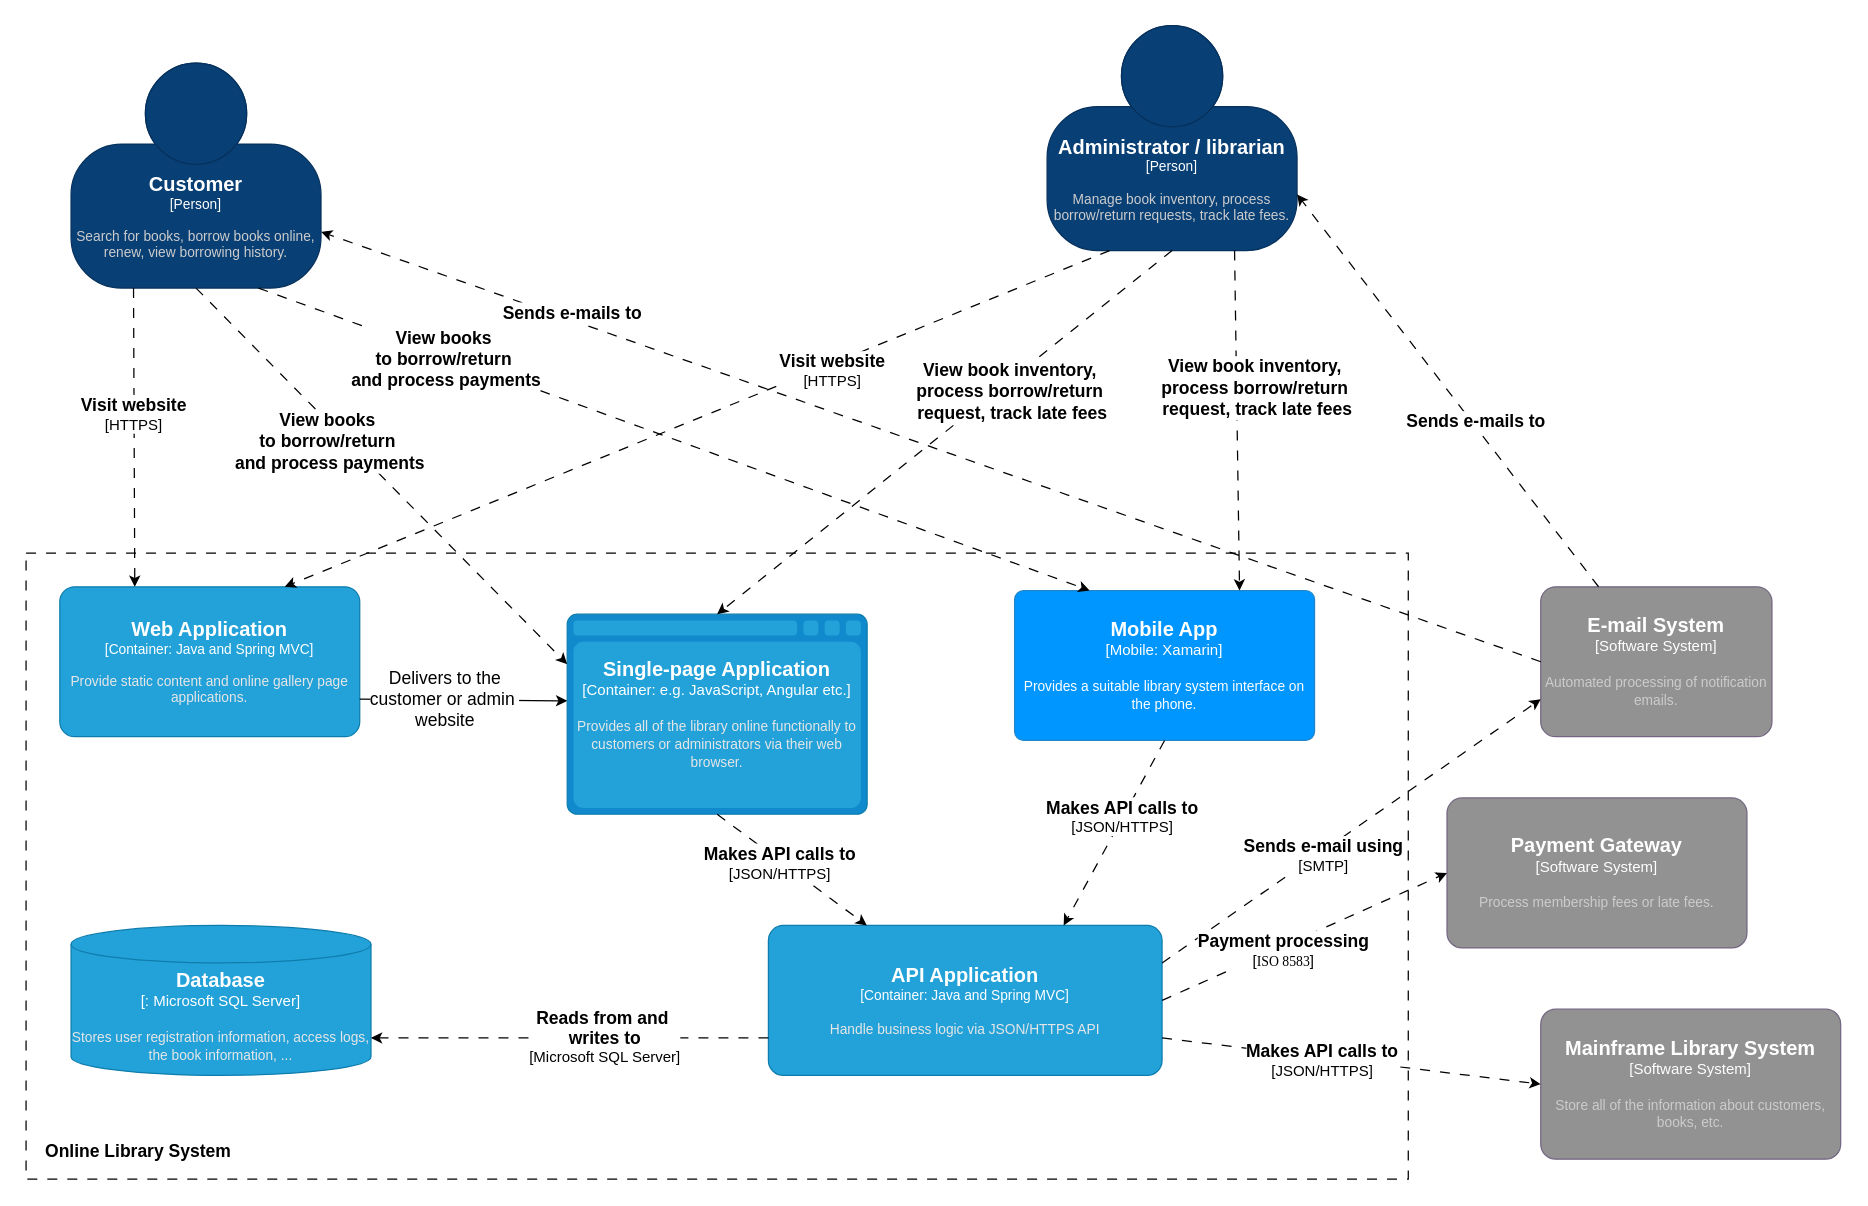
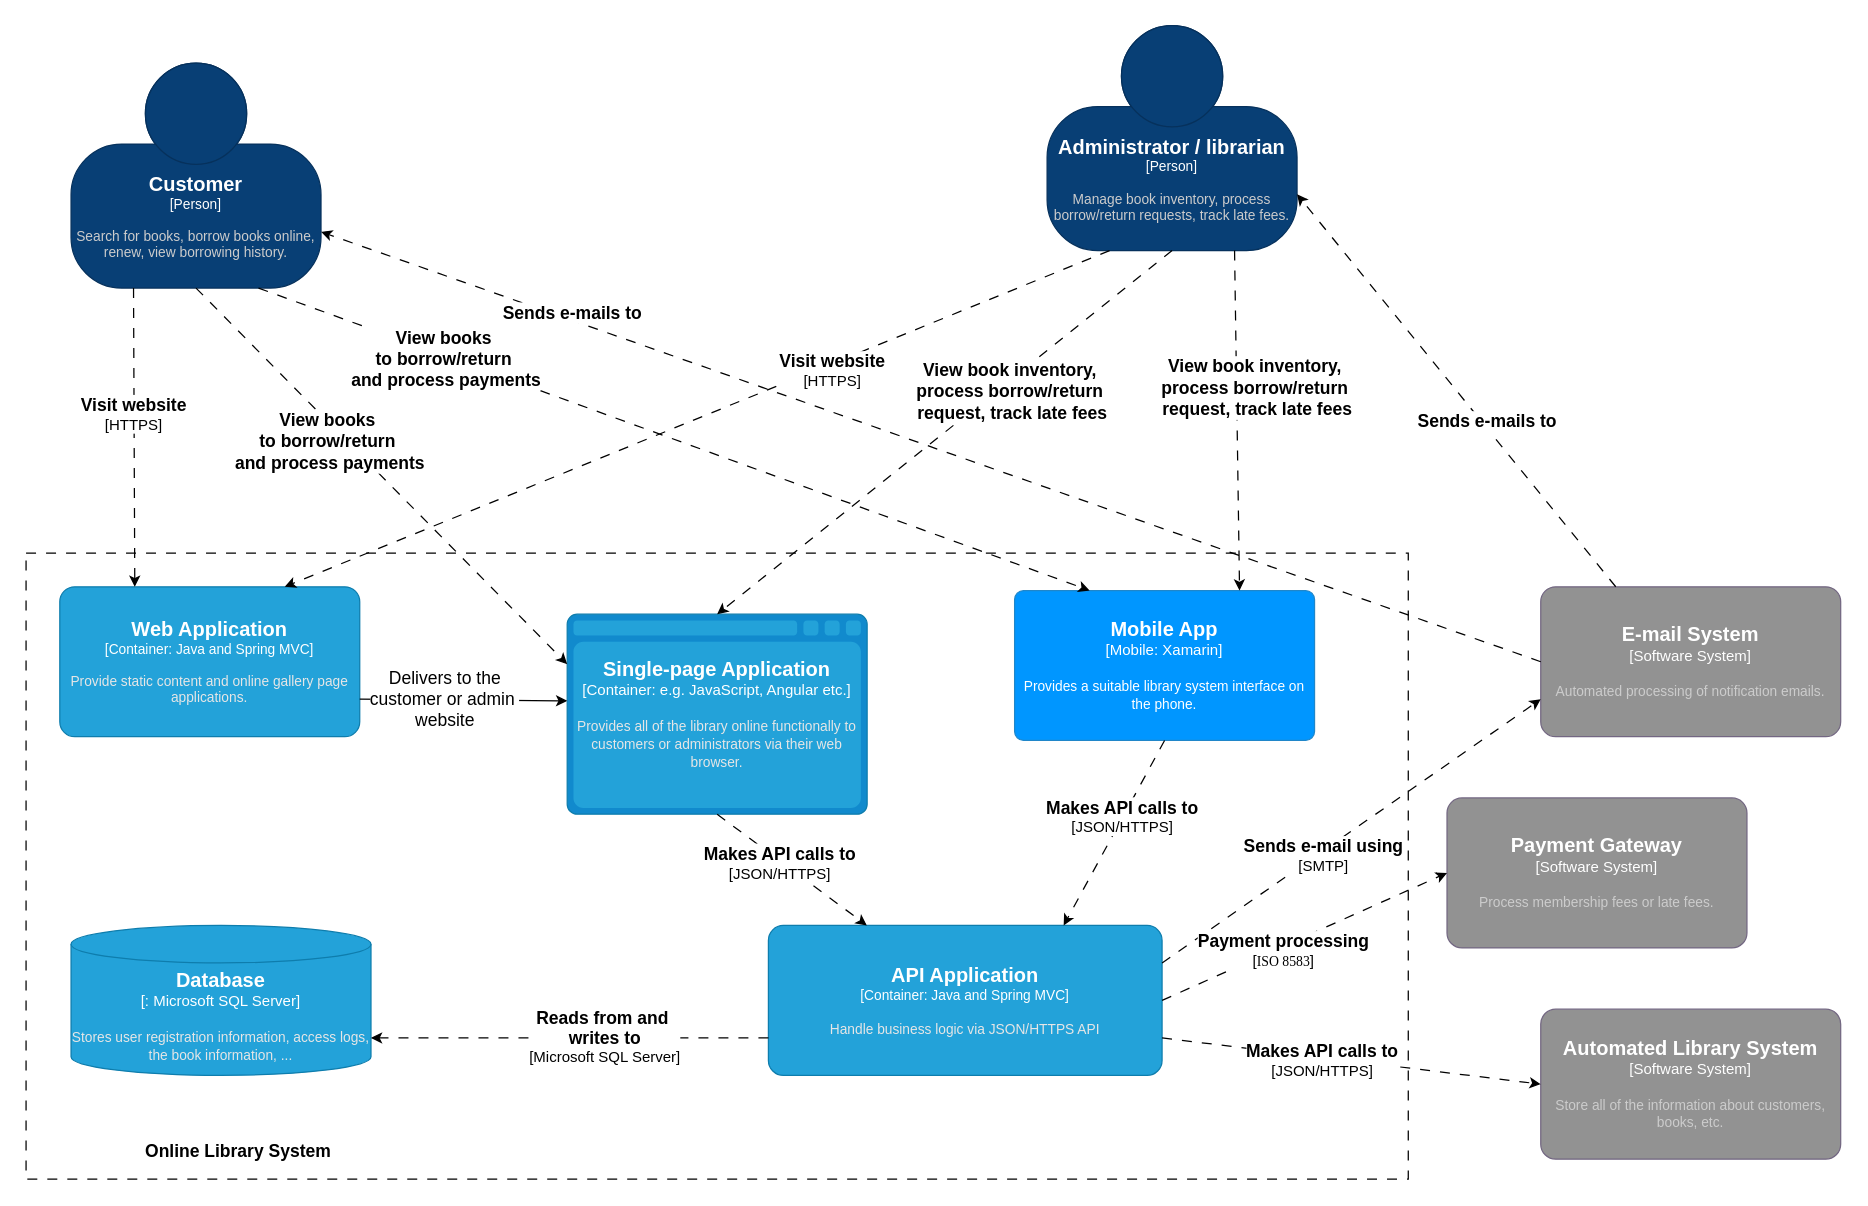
(1656, 662) -> (1691, 662)
(1691, 1084) -> (1691, 1084)
(138, 1152) -> (238, 1152)
